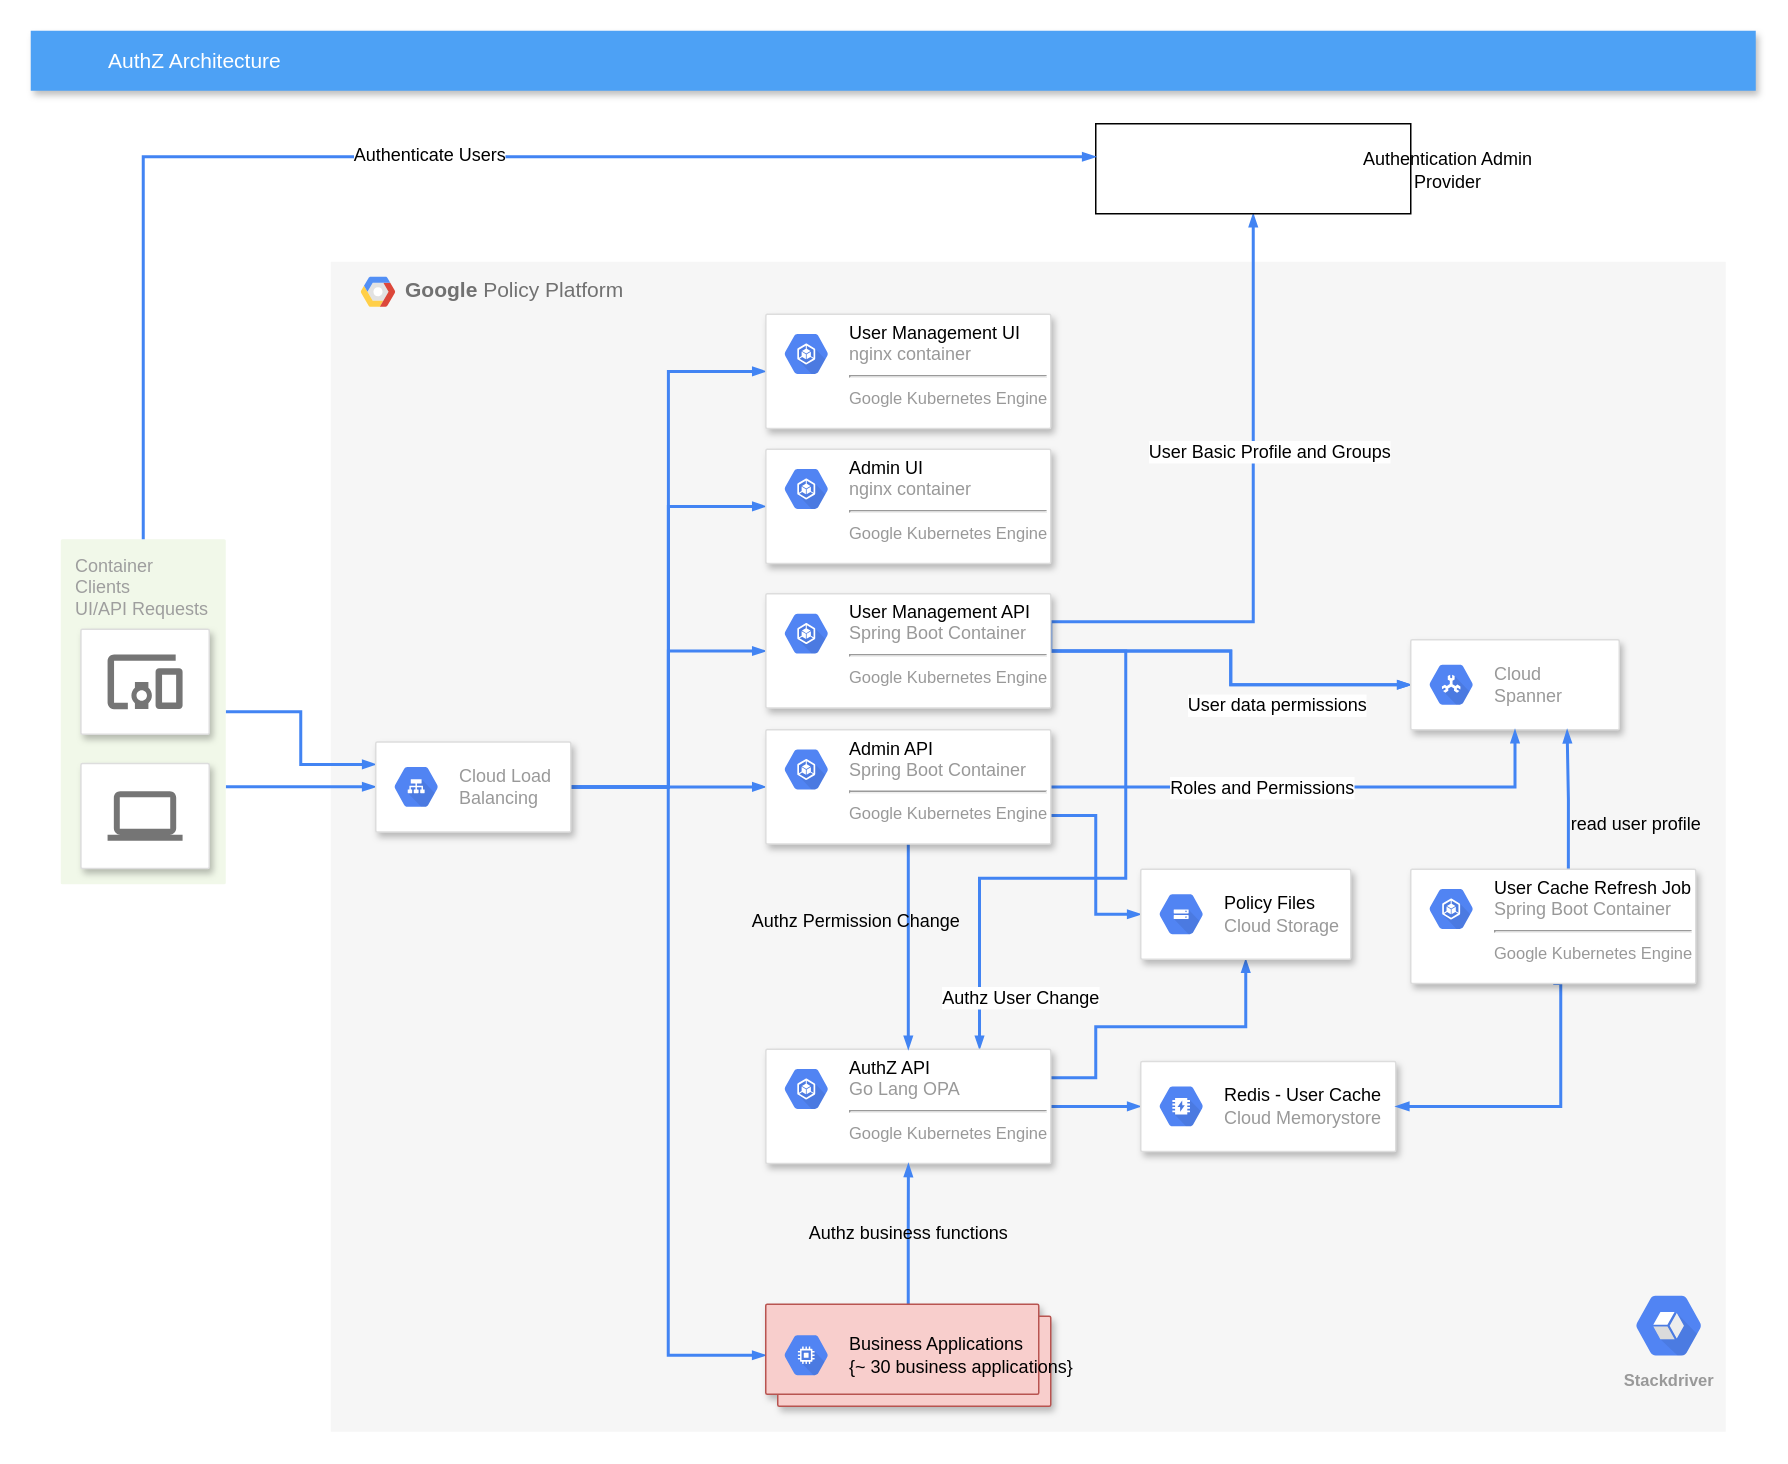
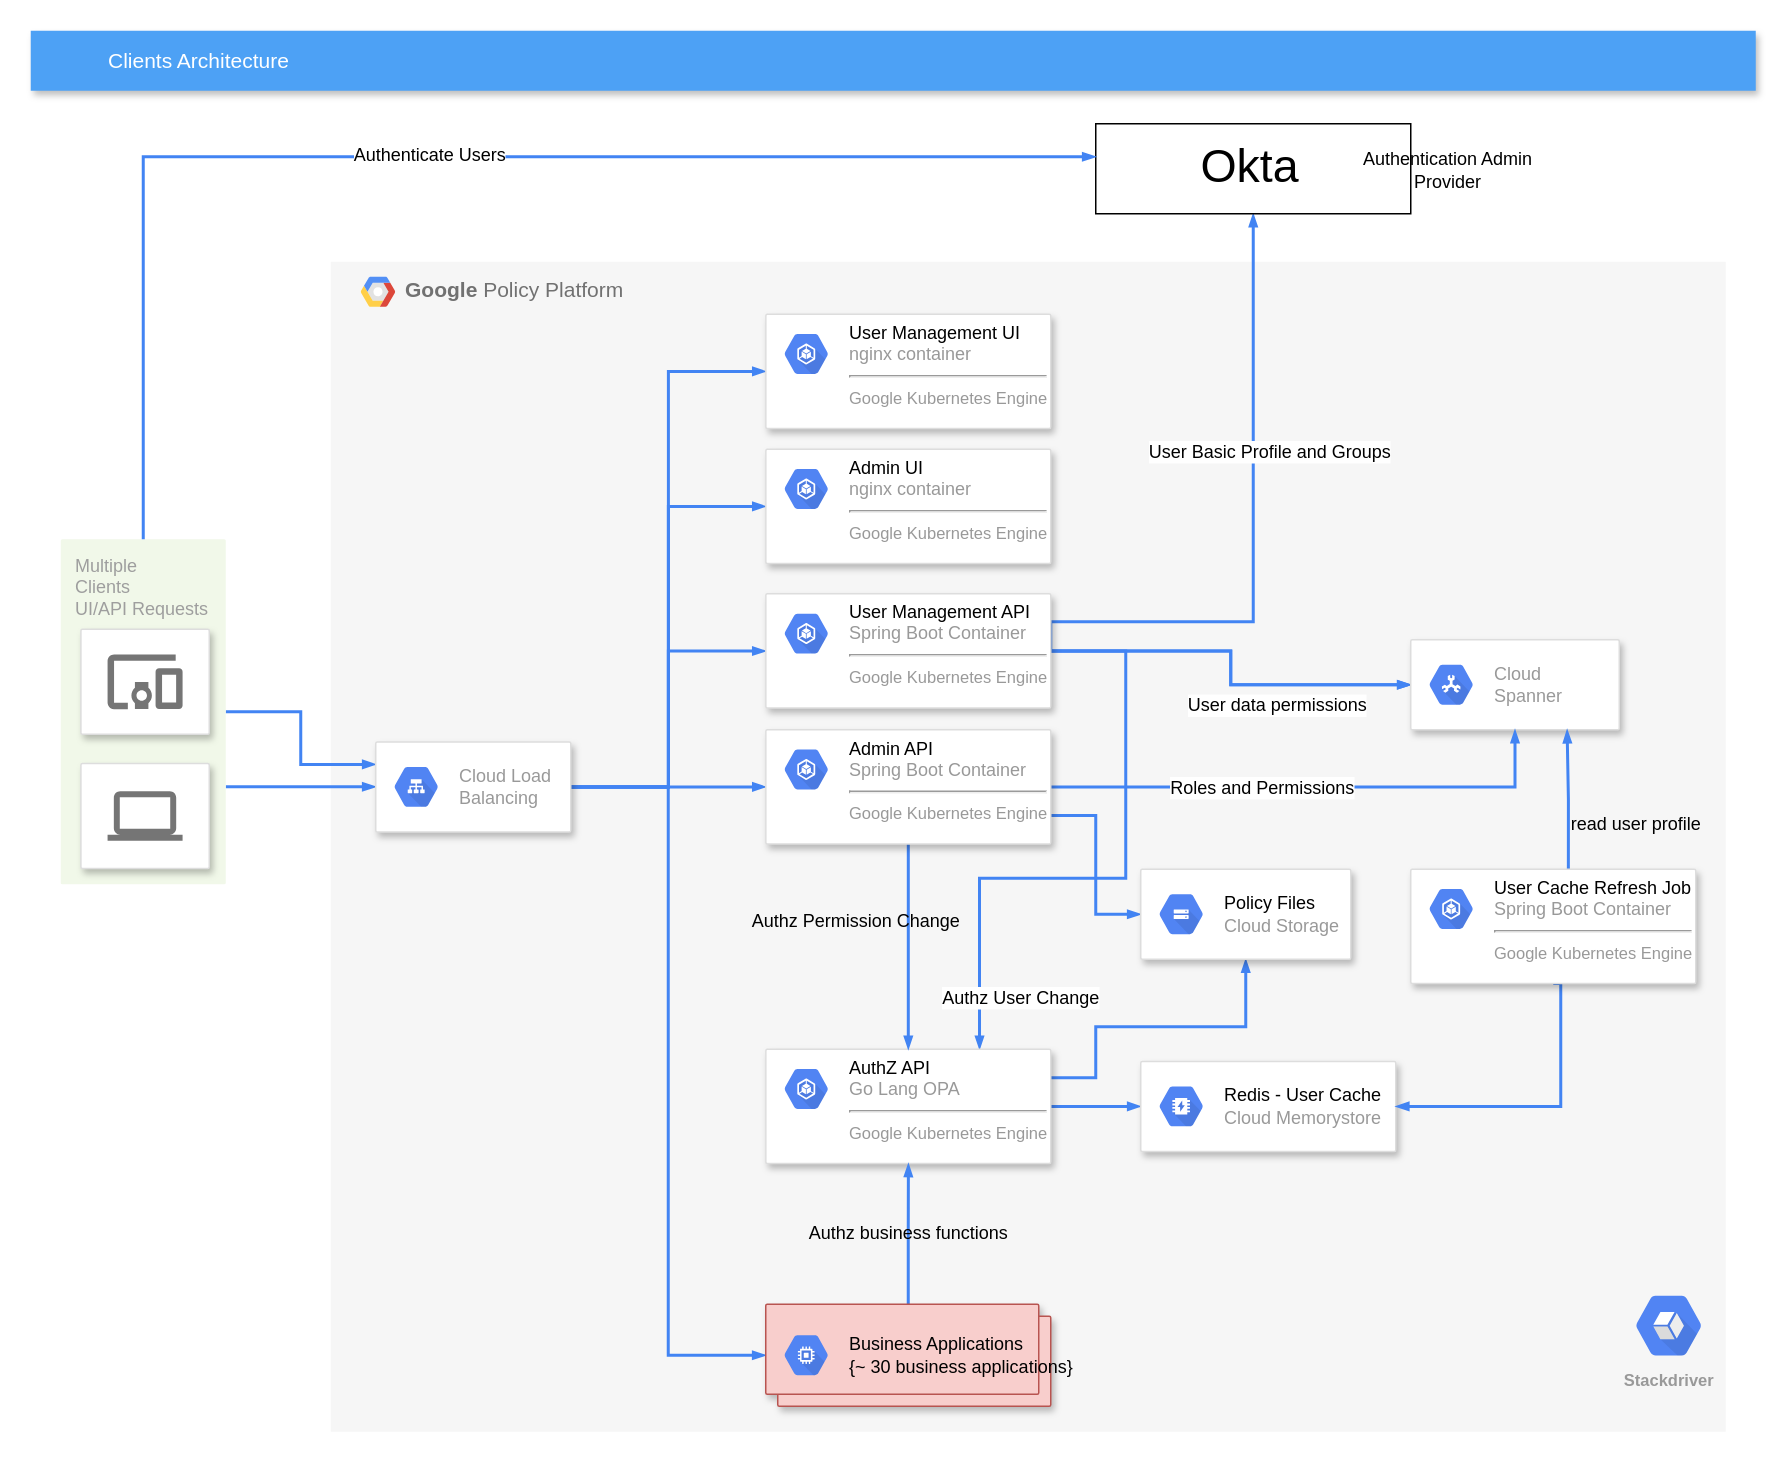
(209, 61) -> (215, 61)
none -> (1250, 165)
(149, 588) -> (149, 588)
